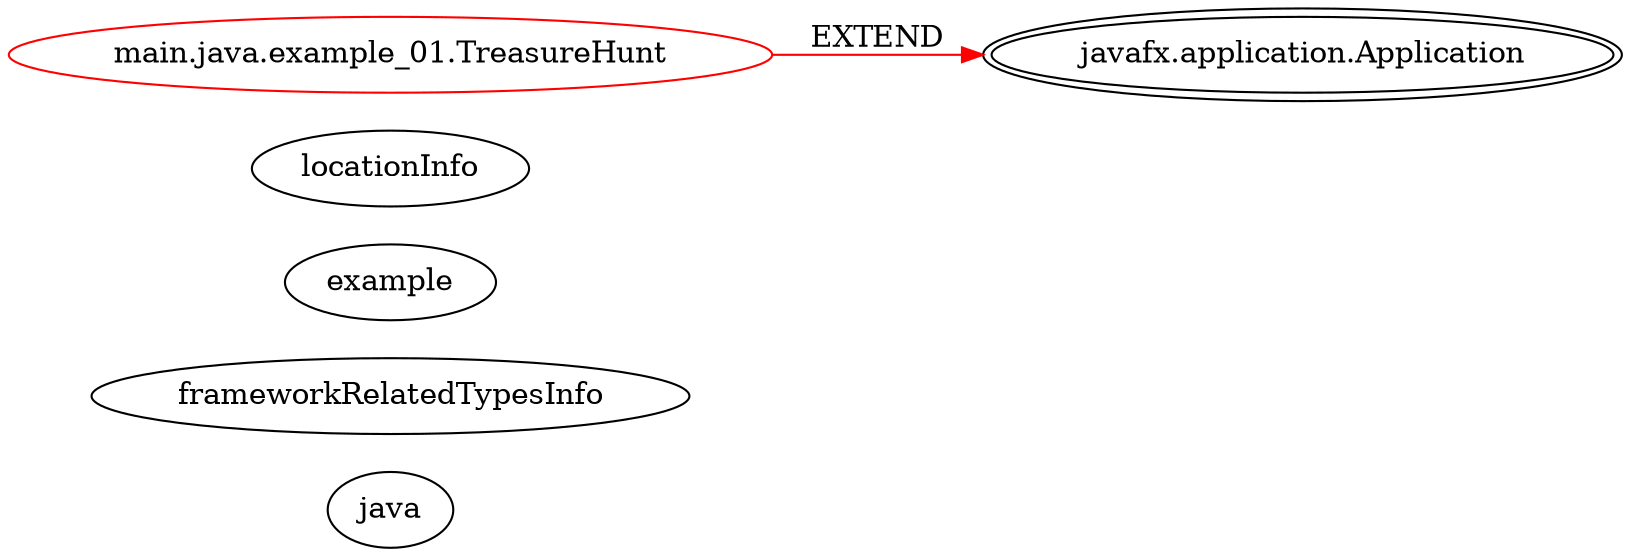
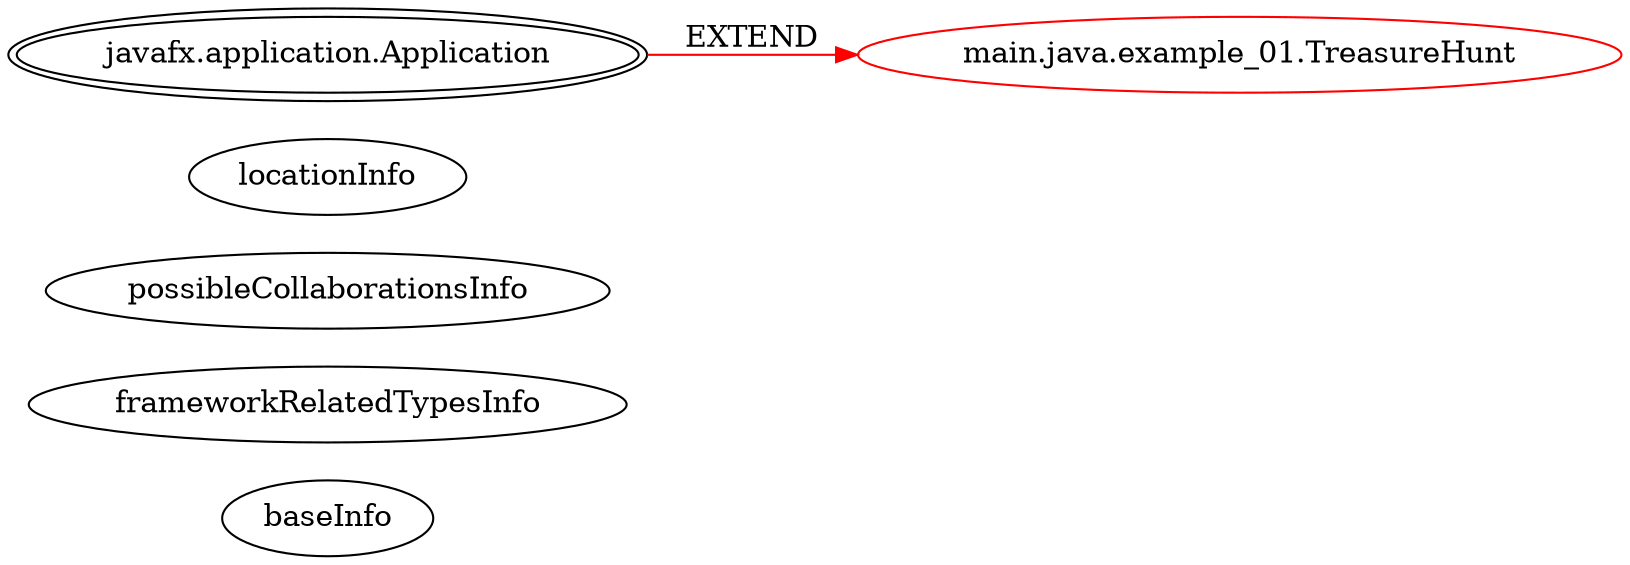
(867, 55) -> (742, 55)
(390, 282) -> (328, 291)
(390, 510) -> (328, 518)
